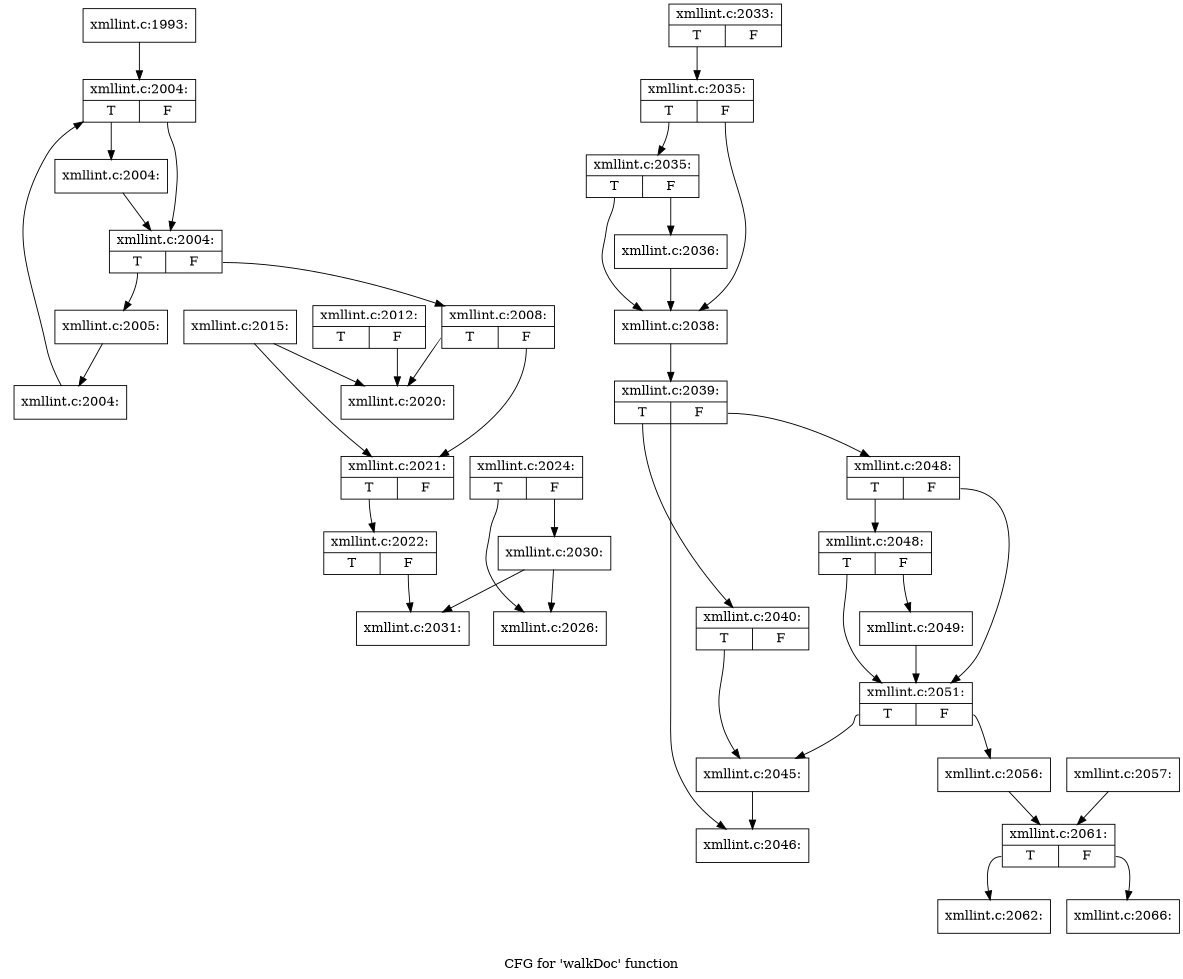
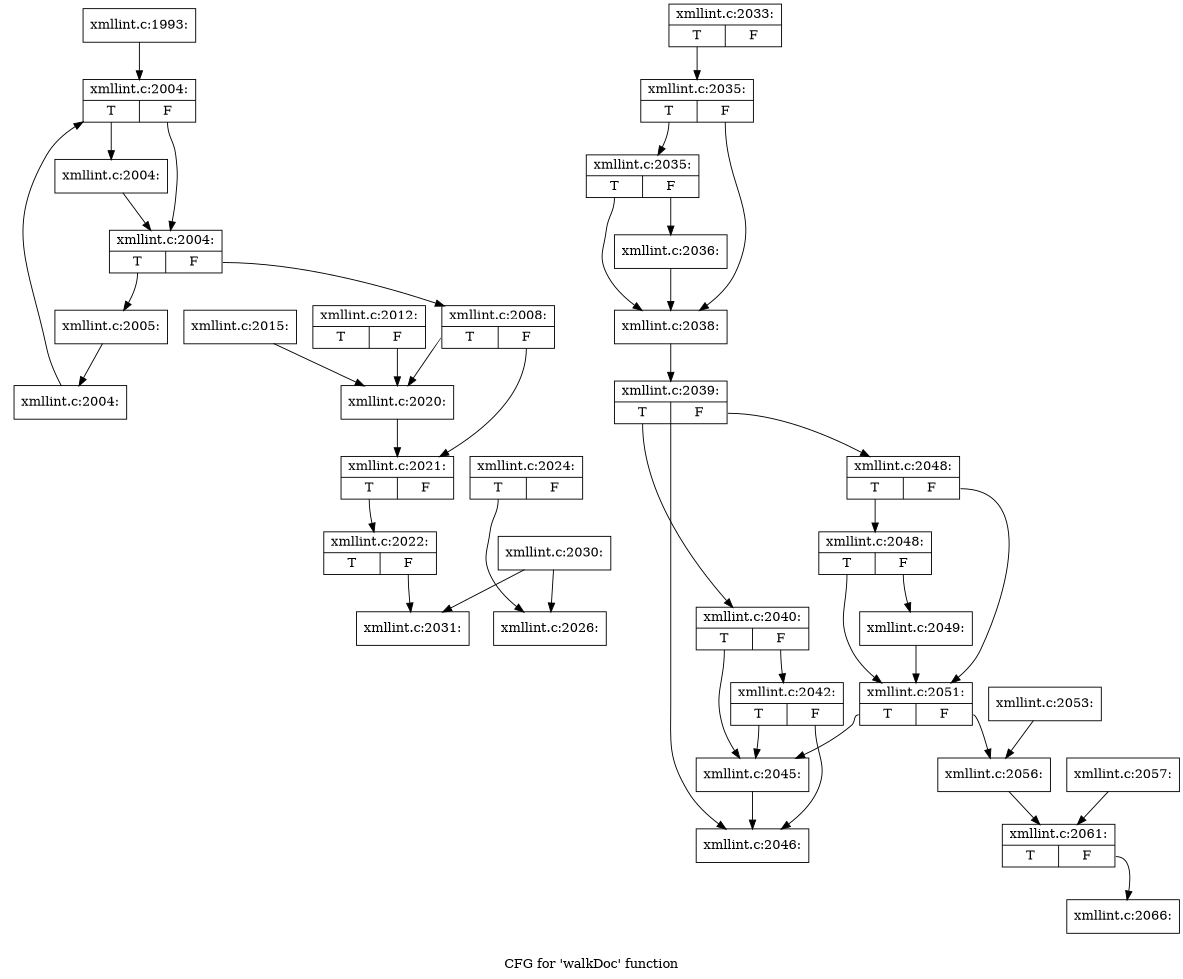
(307, 399) -> (397, 433)
(554, 513) -> none
none -> (787, 704)
none -> (1045, 704)
(994, 917) -> none
